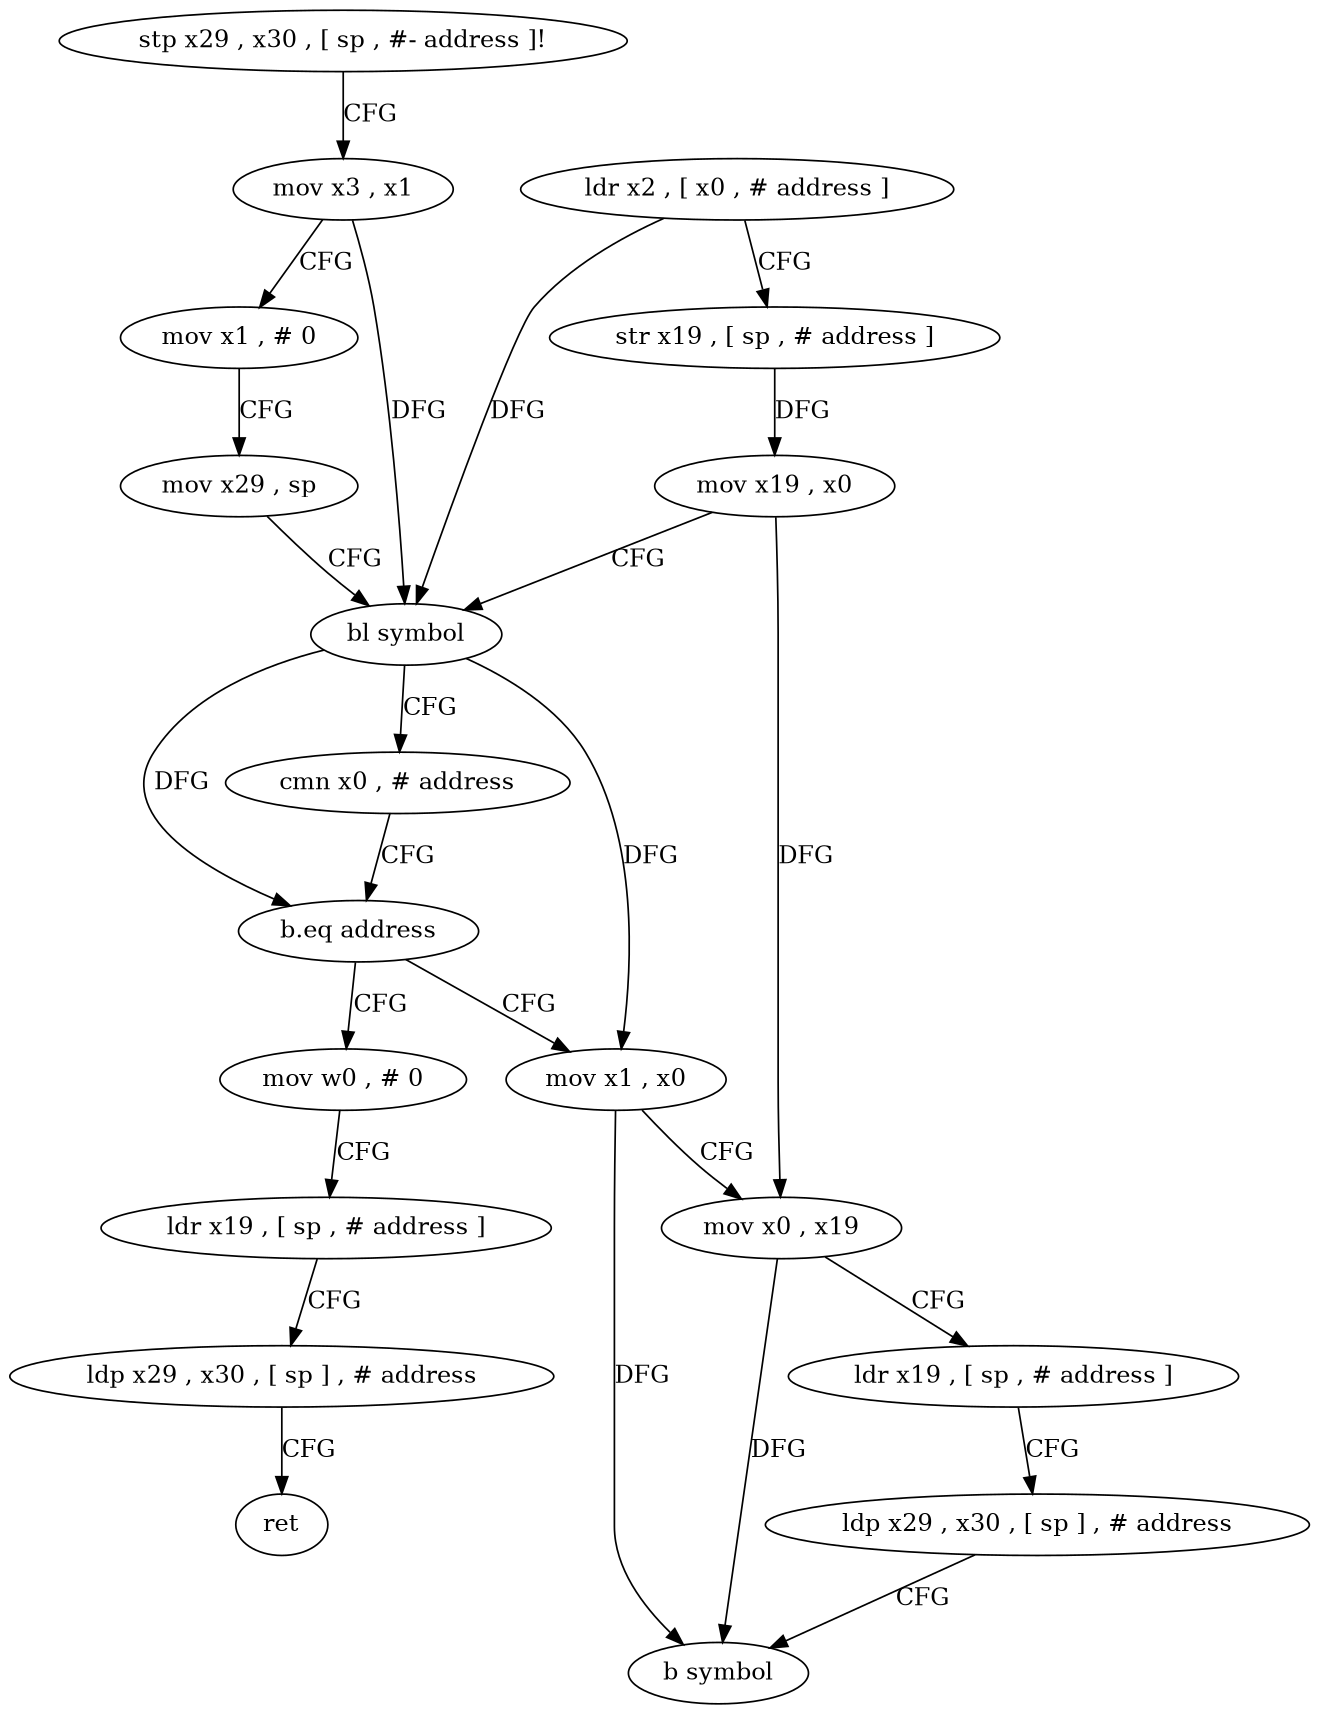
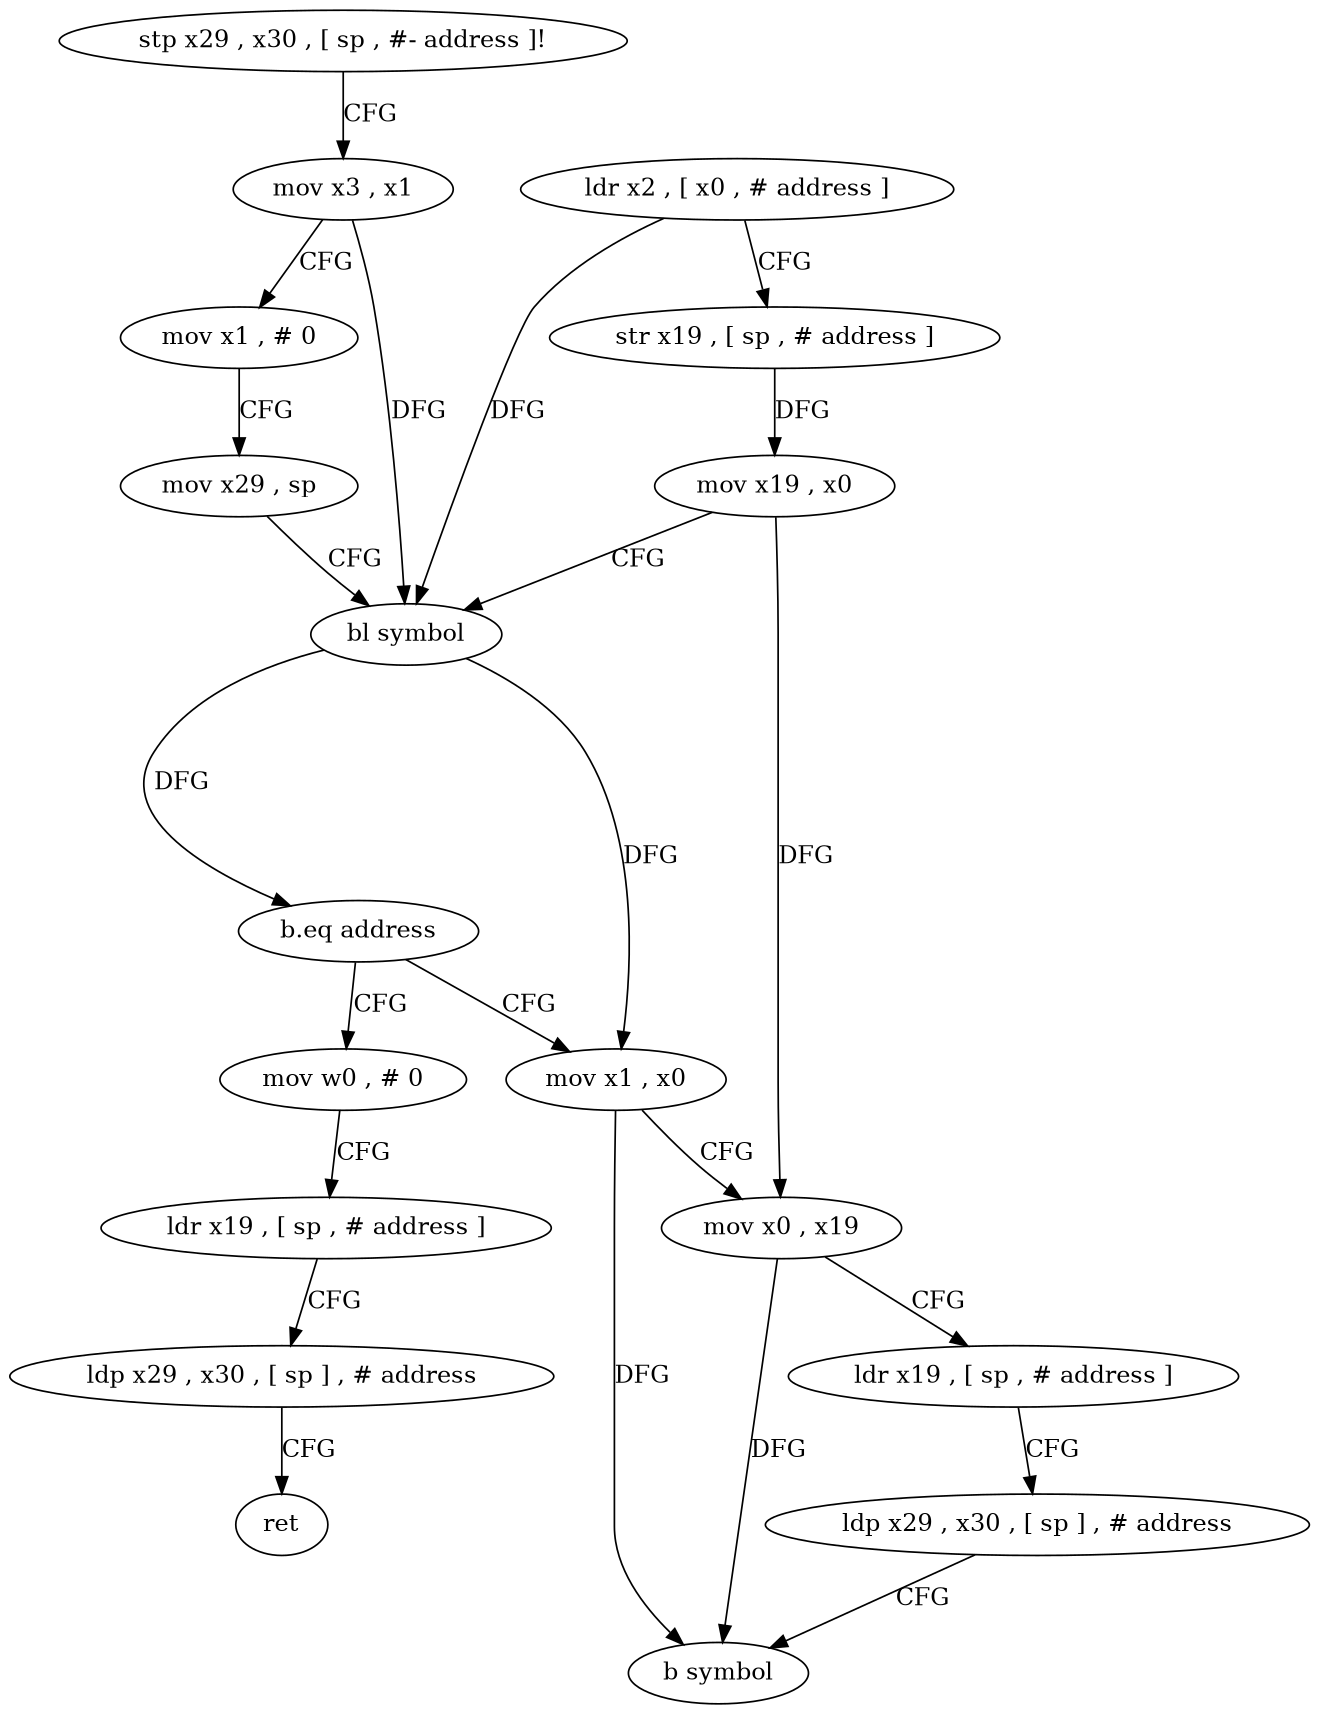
(398, 783) -> none
